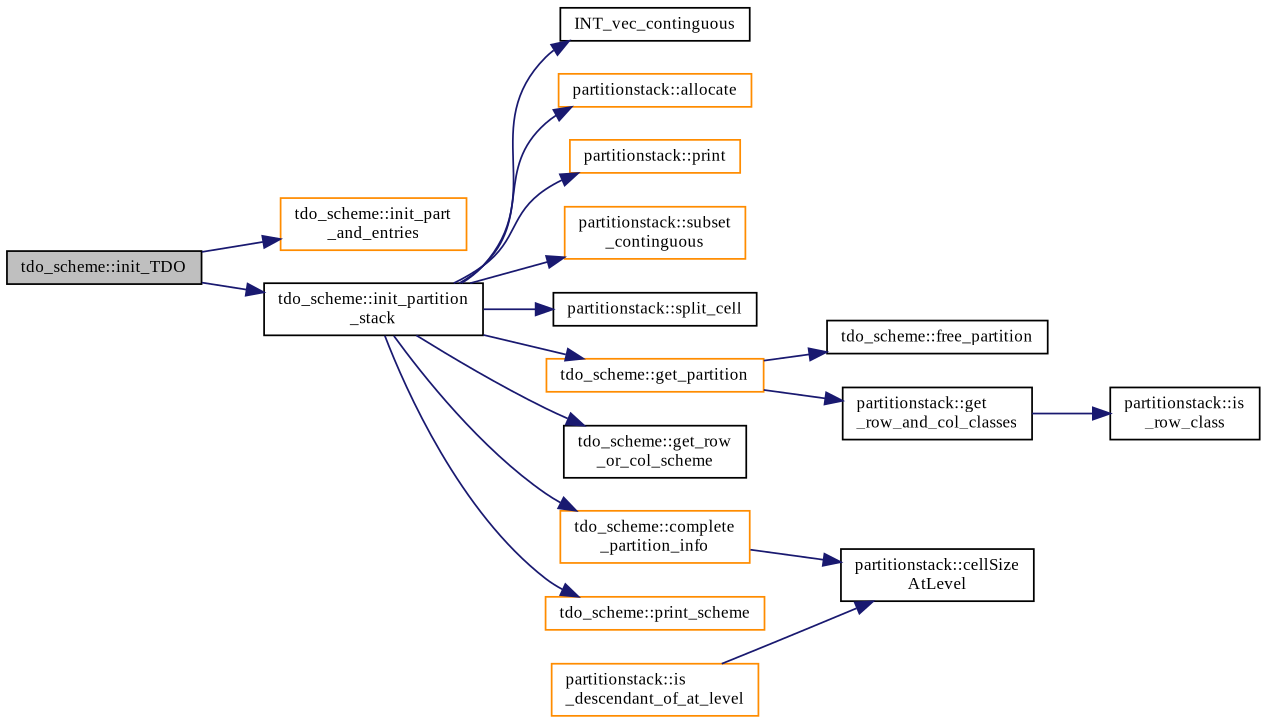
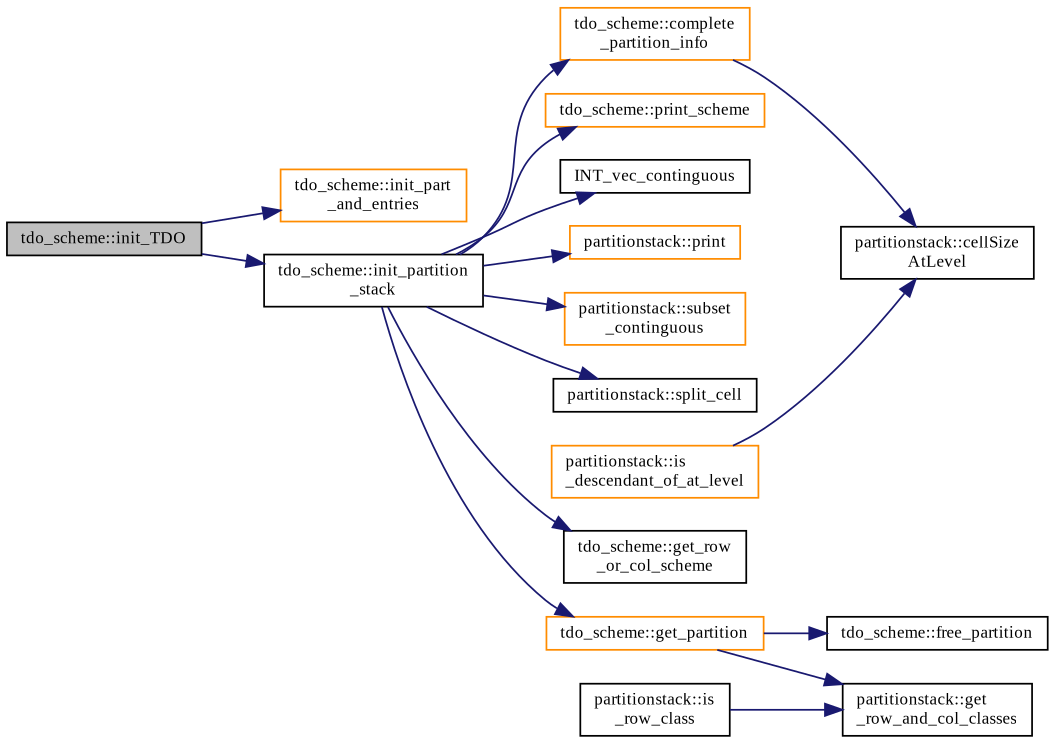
(655, 90) -> none
(1062, 414) -> (777, 710)
